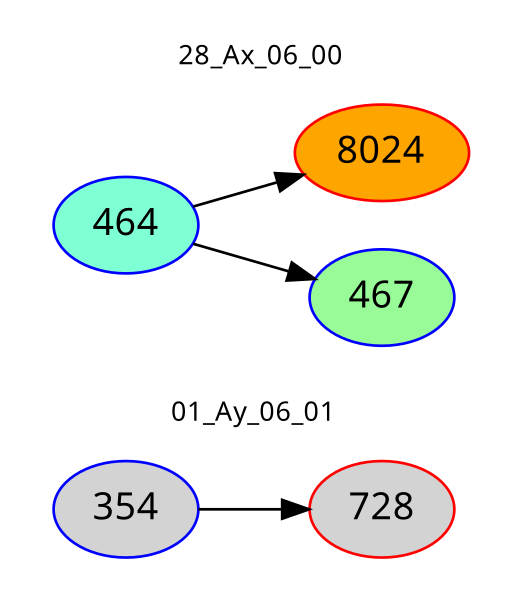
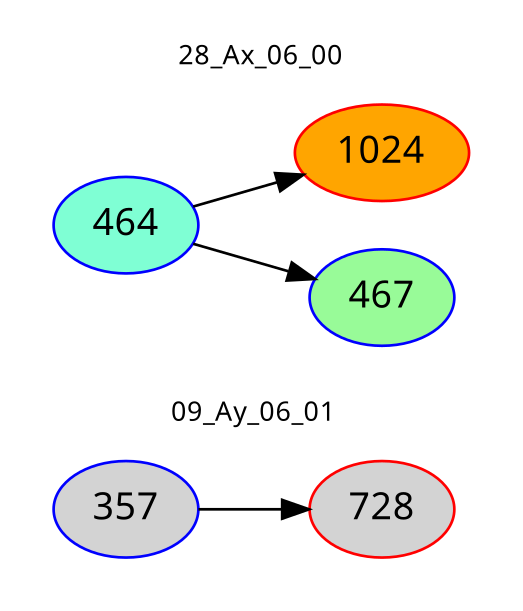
(382, 153) -> (382, 153)
(254, 414) -> (254, 414)
(126, 509) -> (126, 509)
